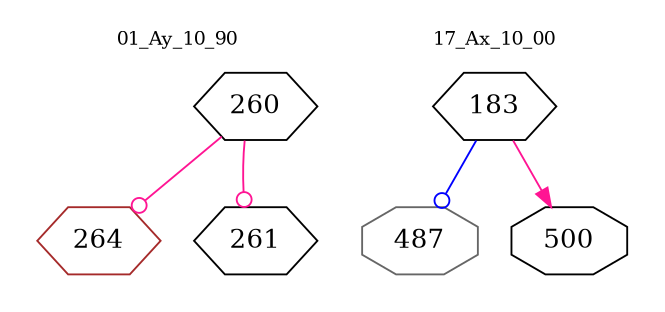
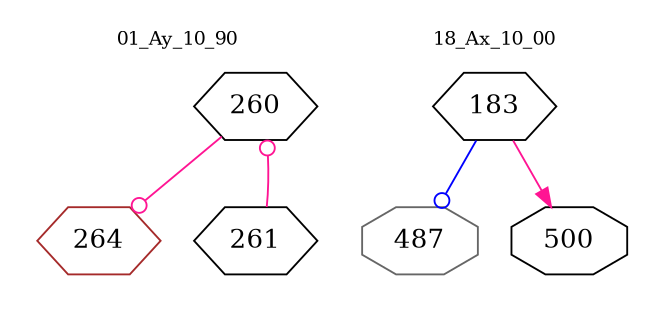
(495, 40) -> (495, 40)
(243, 166) -> (268, 181)
